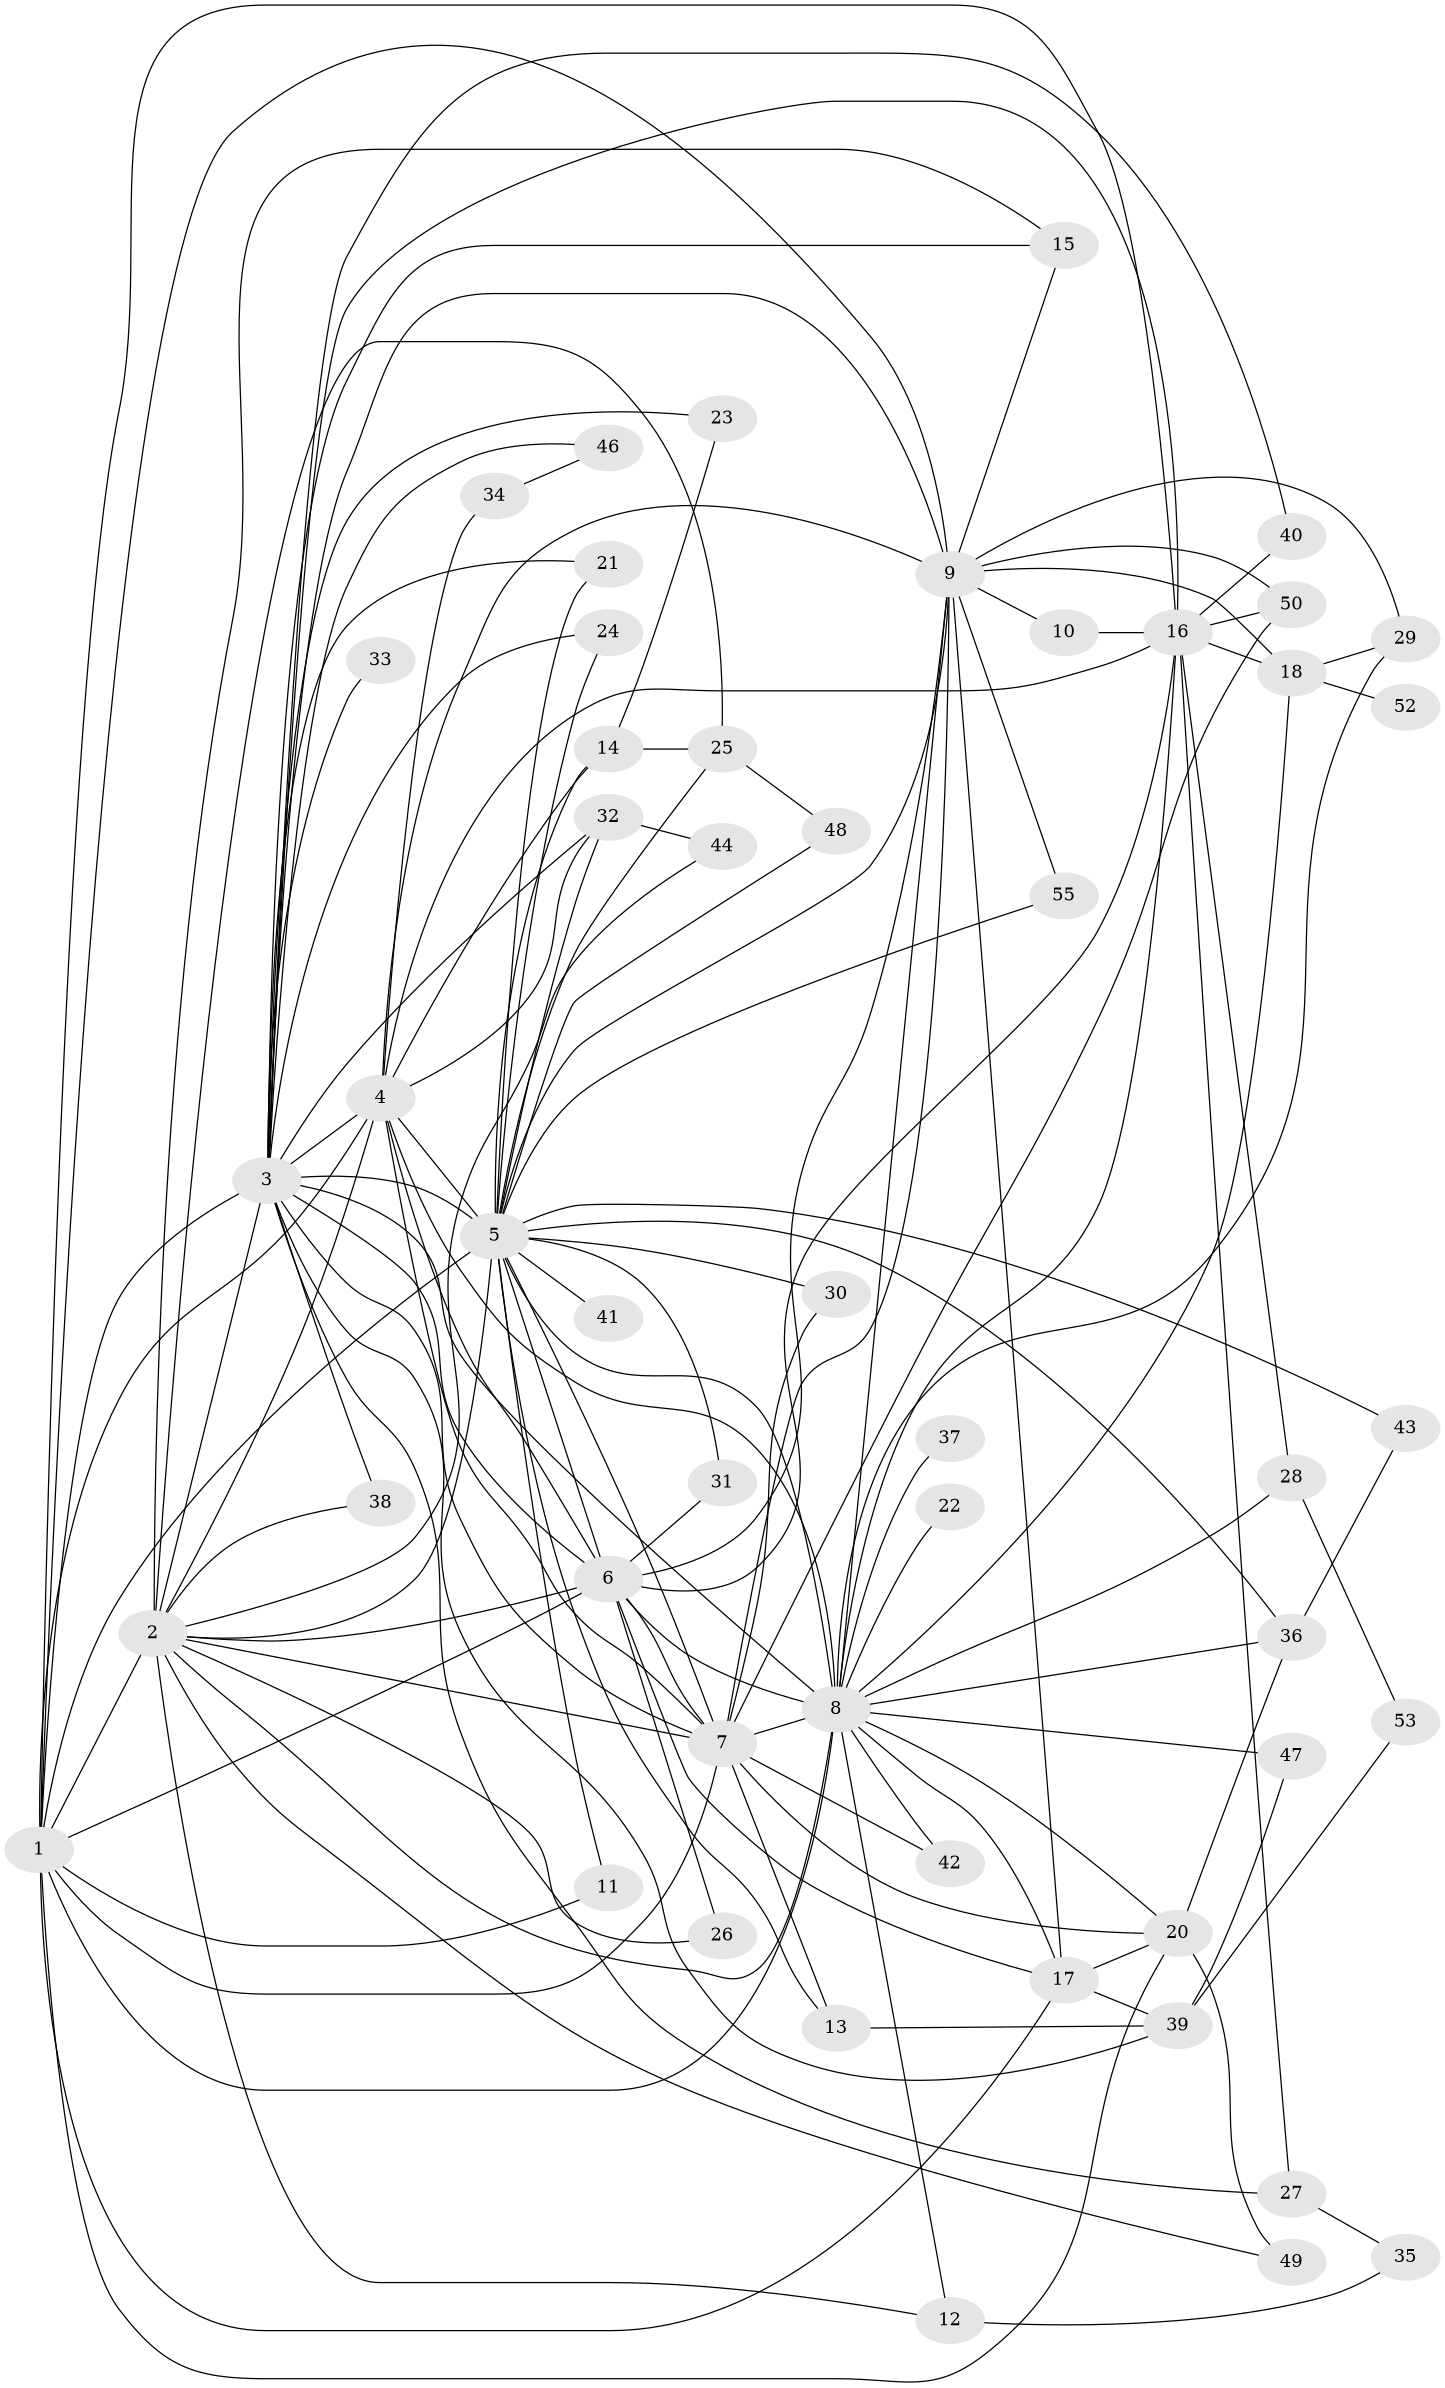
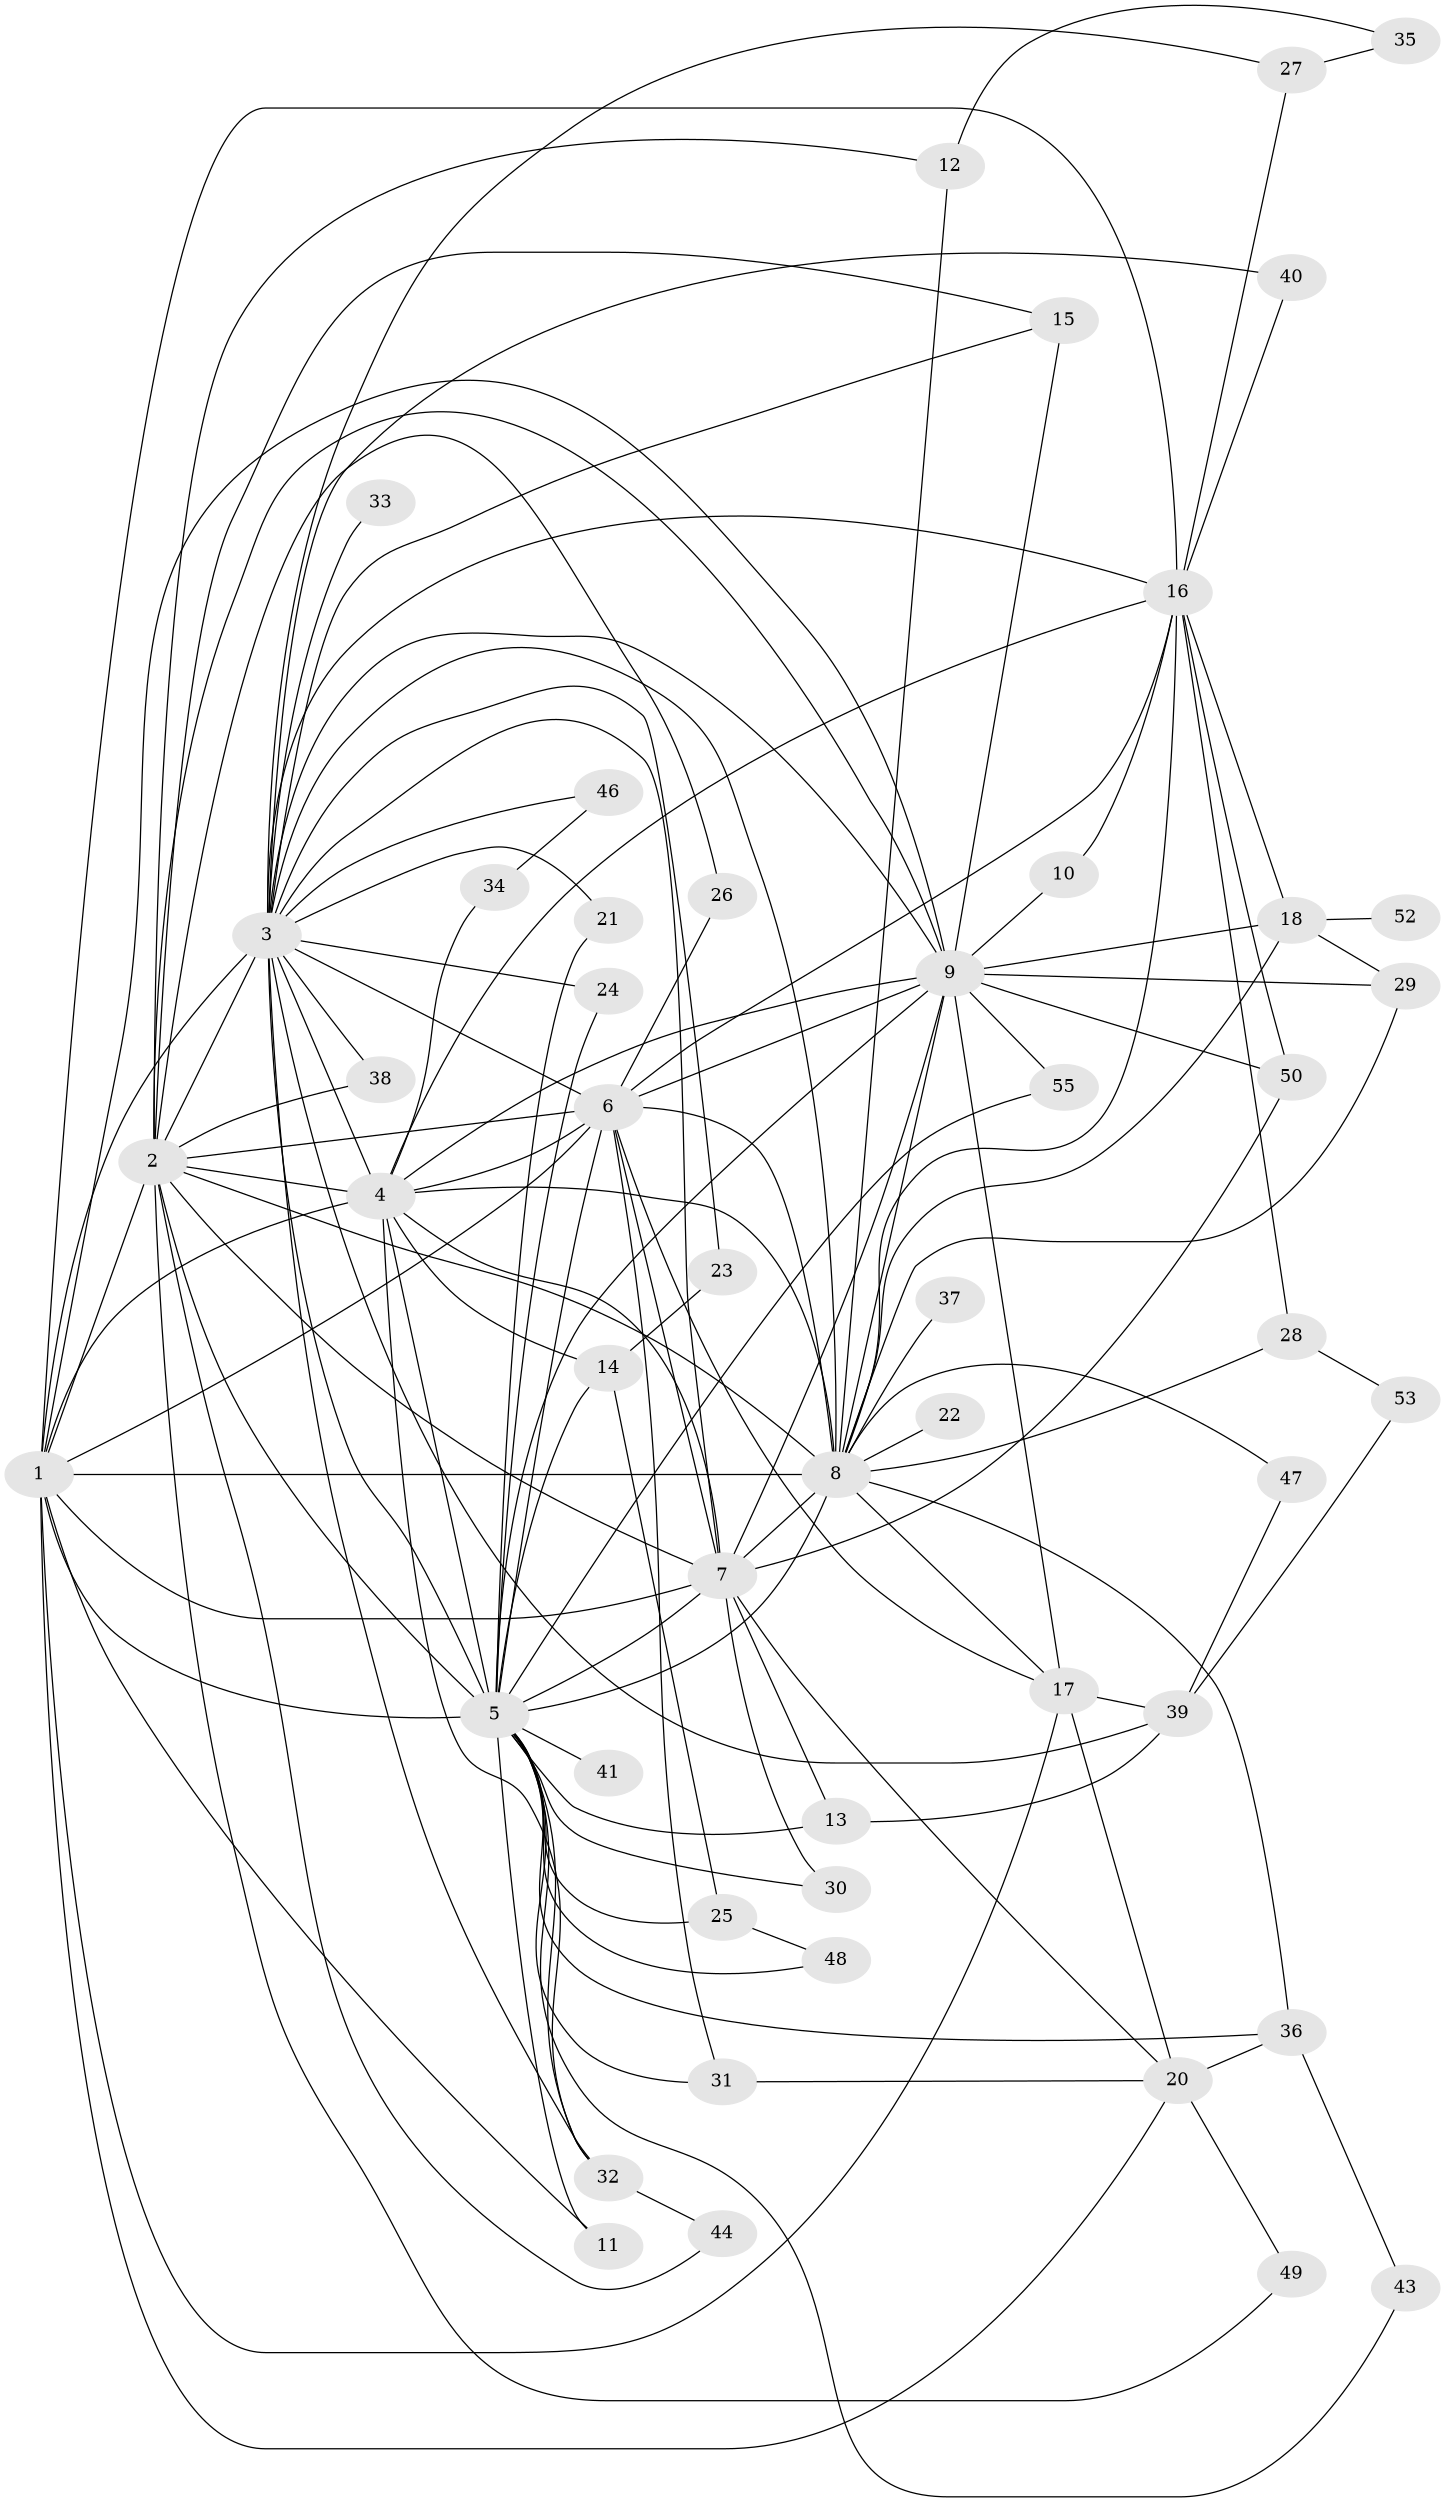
(261, 657) -> (361, 432)
(1019, 1807) -> (950, 2081)
(950, 1864) -> none
